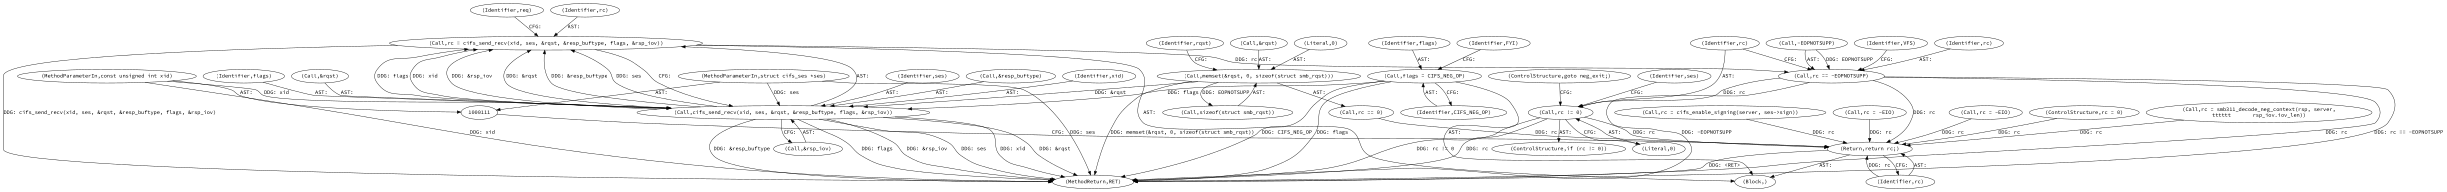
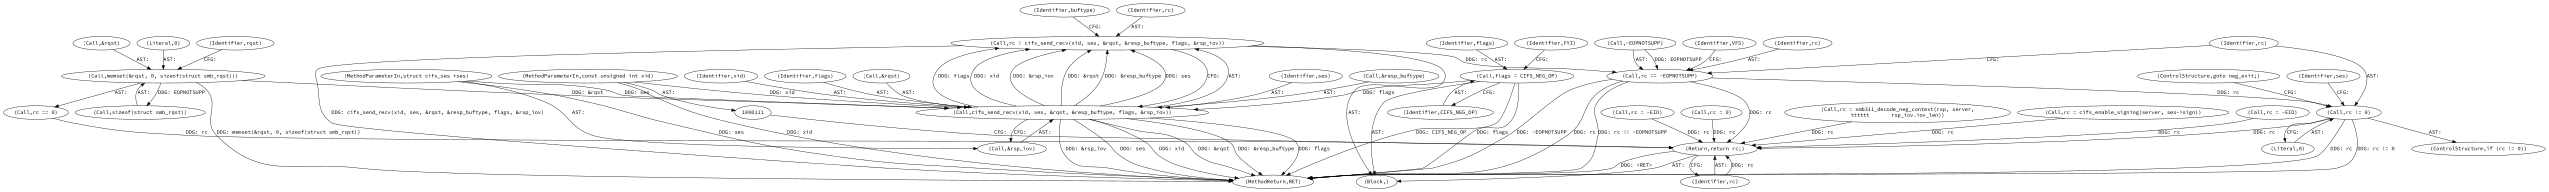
(507, 10) -> (1065, 10)
(616, 95) -> (711, 145)
(2084, 113) -> (1711, 113)
